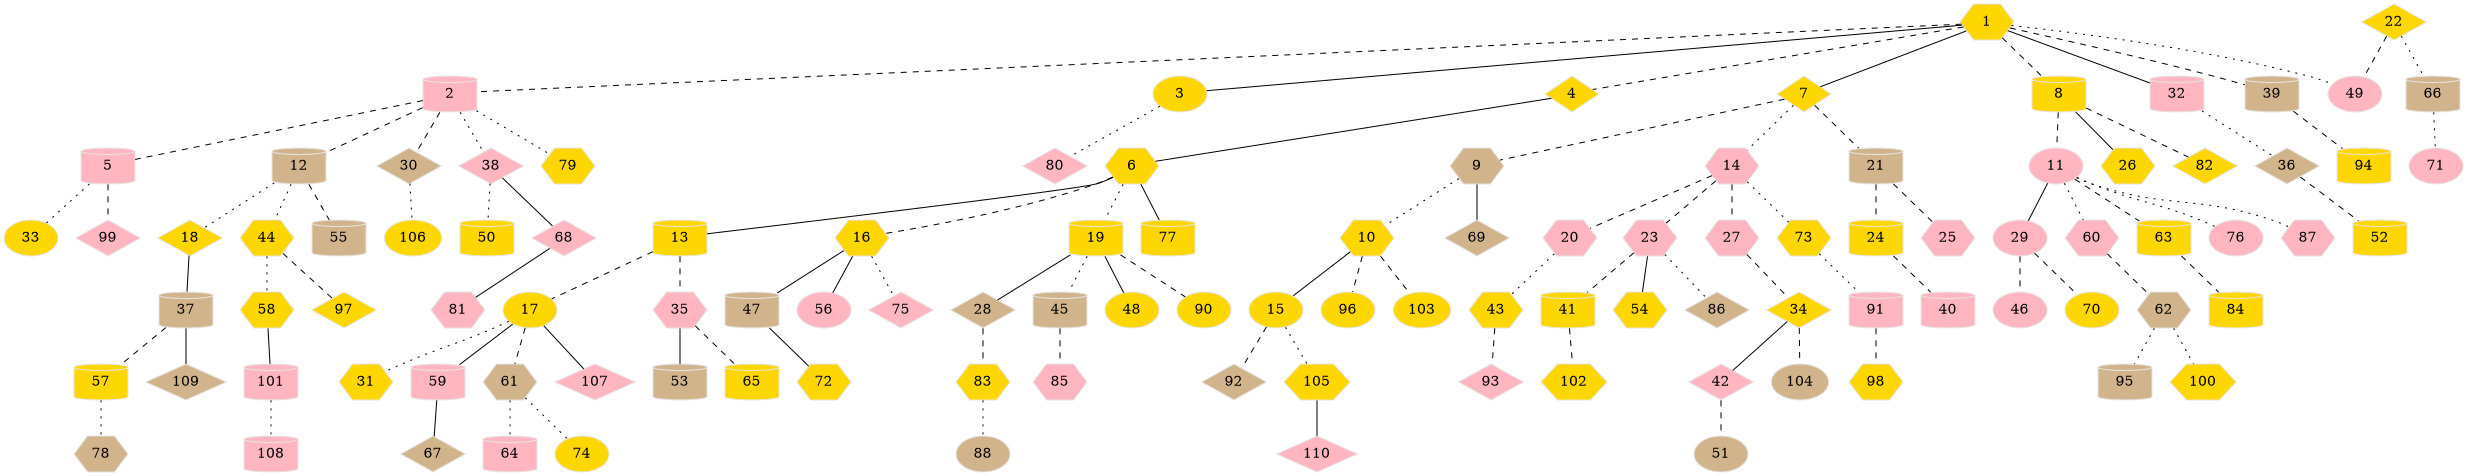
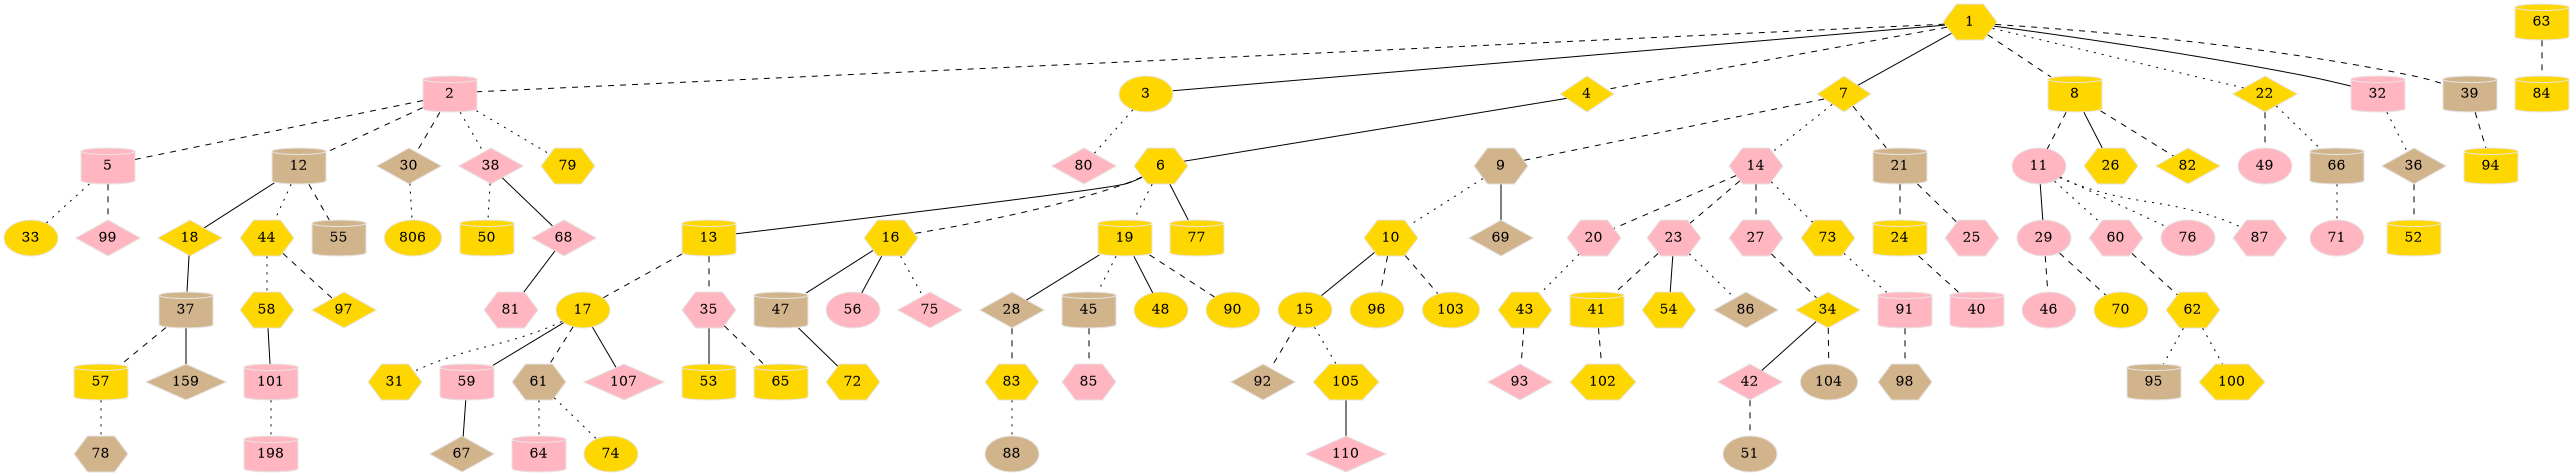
(2173, 48) -> (2118, 58)
(2107, 200) -> none
(239, 205) -> (239, 205)
(413, 238) -> (413, 238)
(2164, 310) -> (2193, 310)
(186, 382) -> (186, 382)
(680, 382) -> (709, 382)
(1876, 382) -> (1905, 382)
(271, 454) -> (271, 454)
